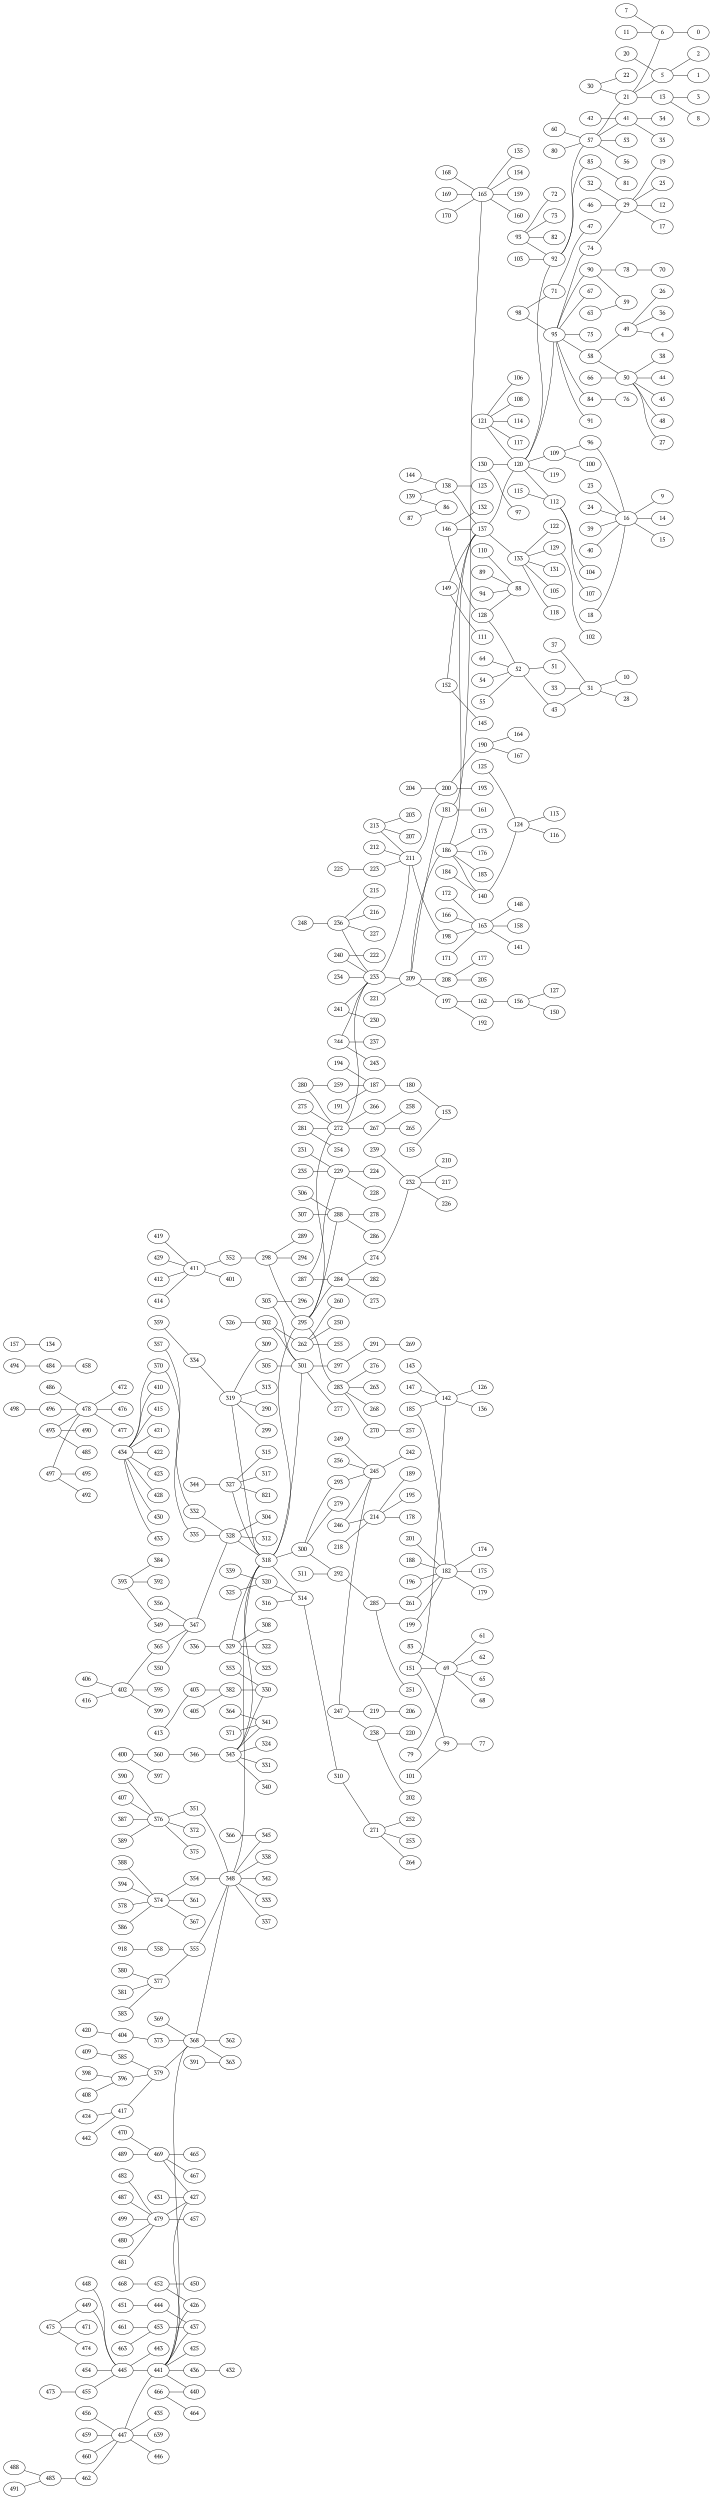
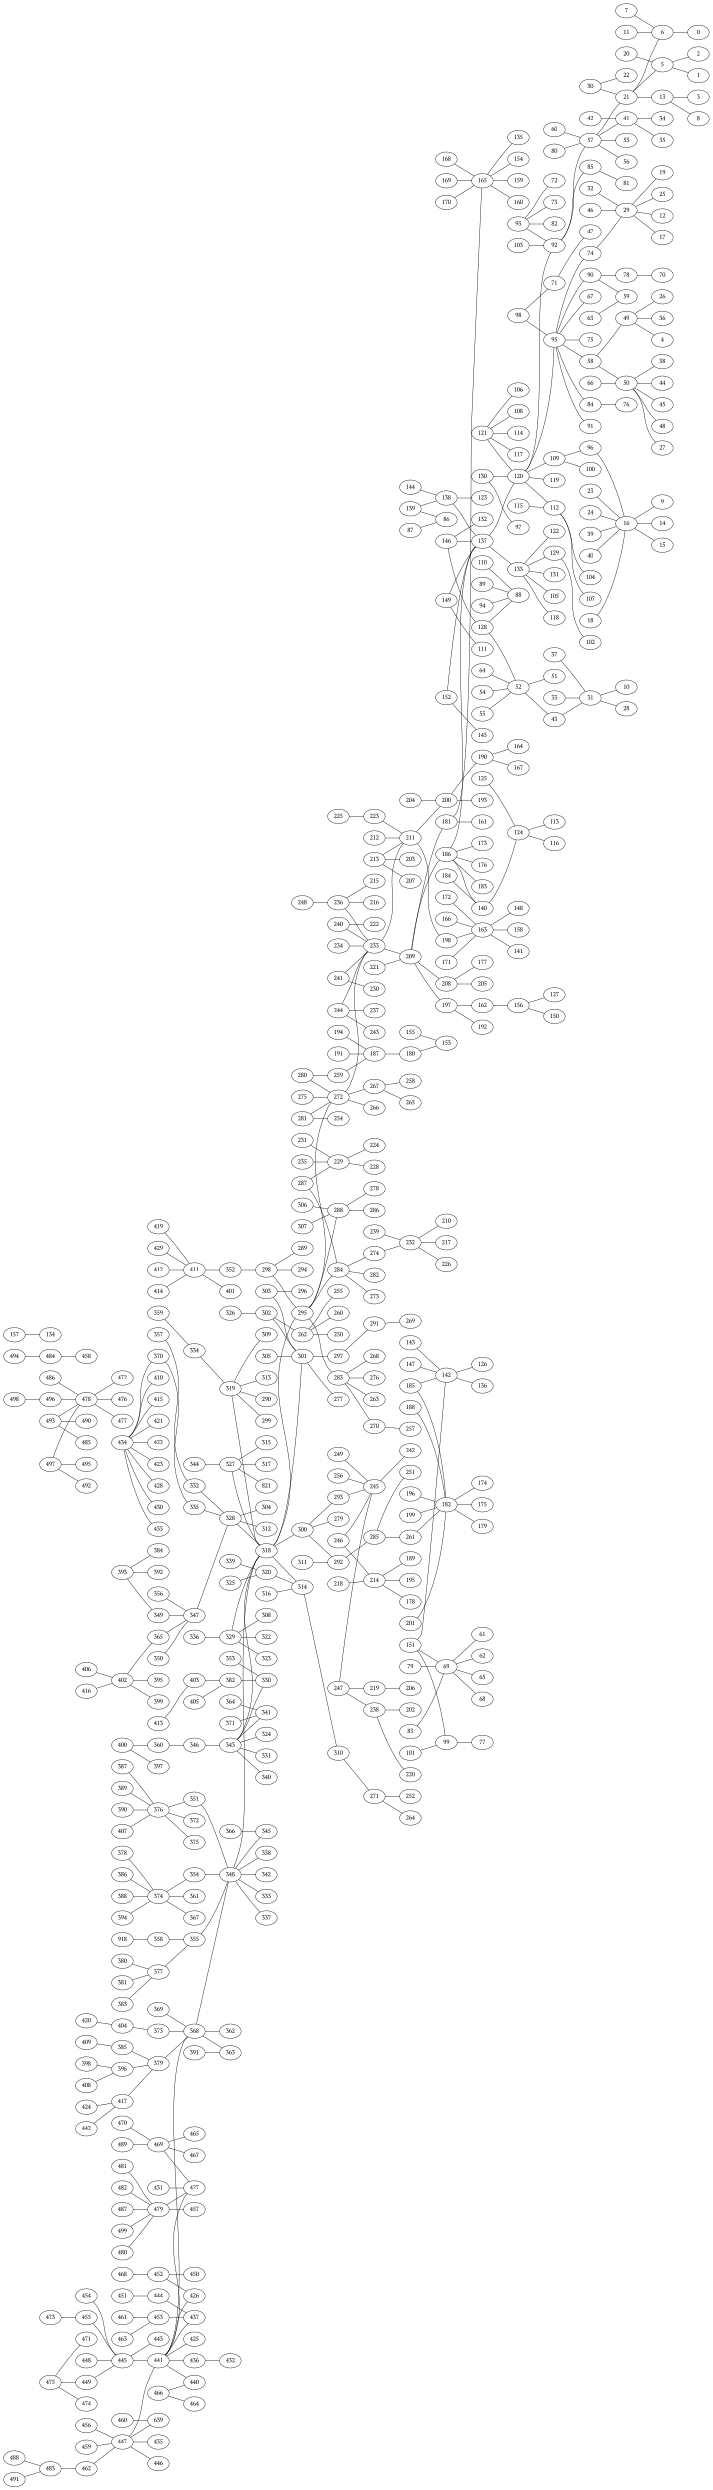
(374, 934) -> none
(410, 1841) -> none
(104, 2446) -> (141, 2420)
